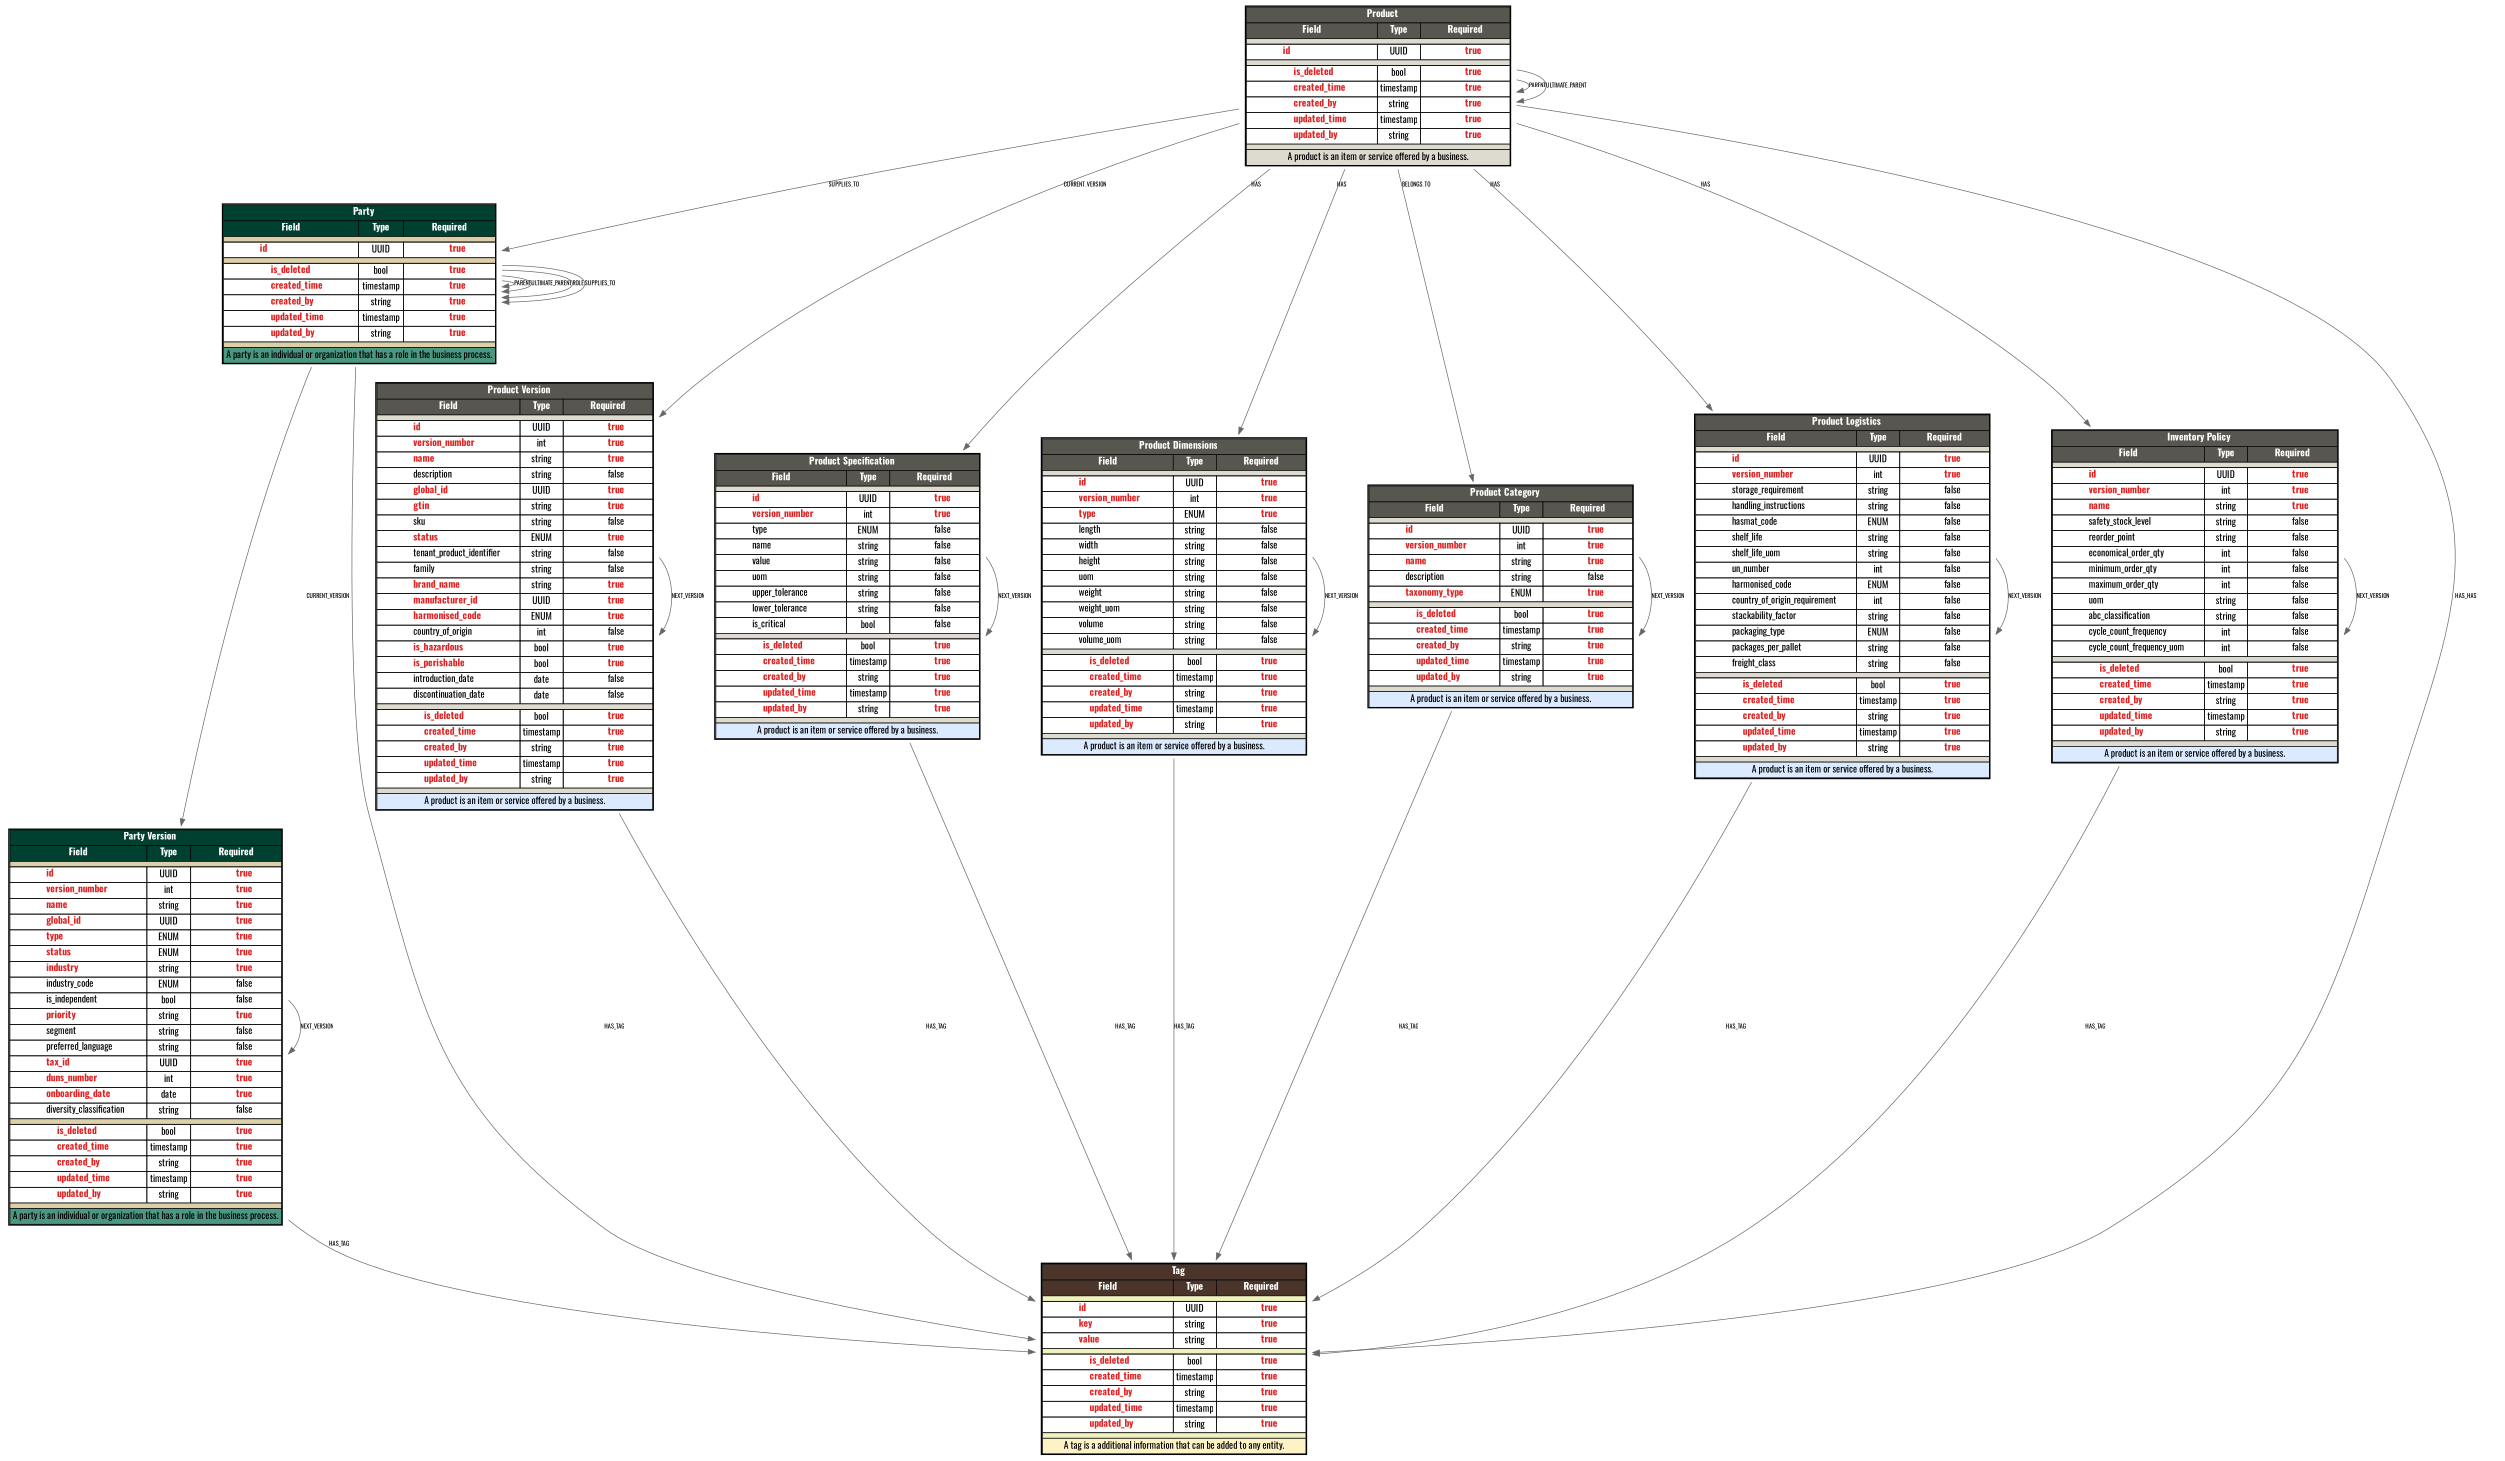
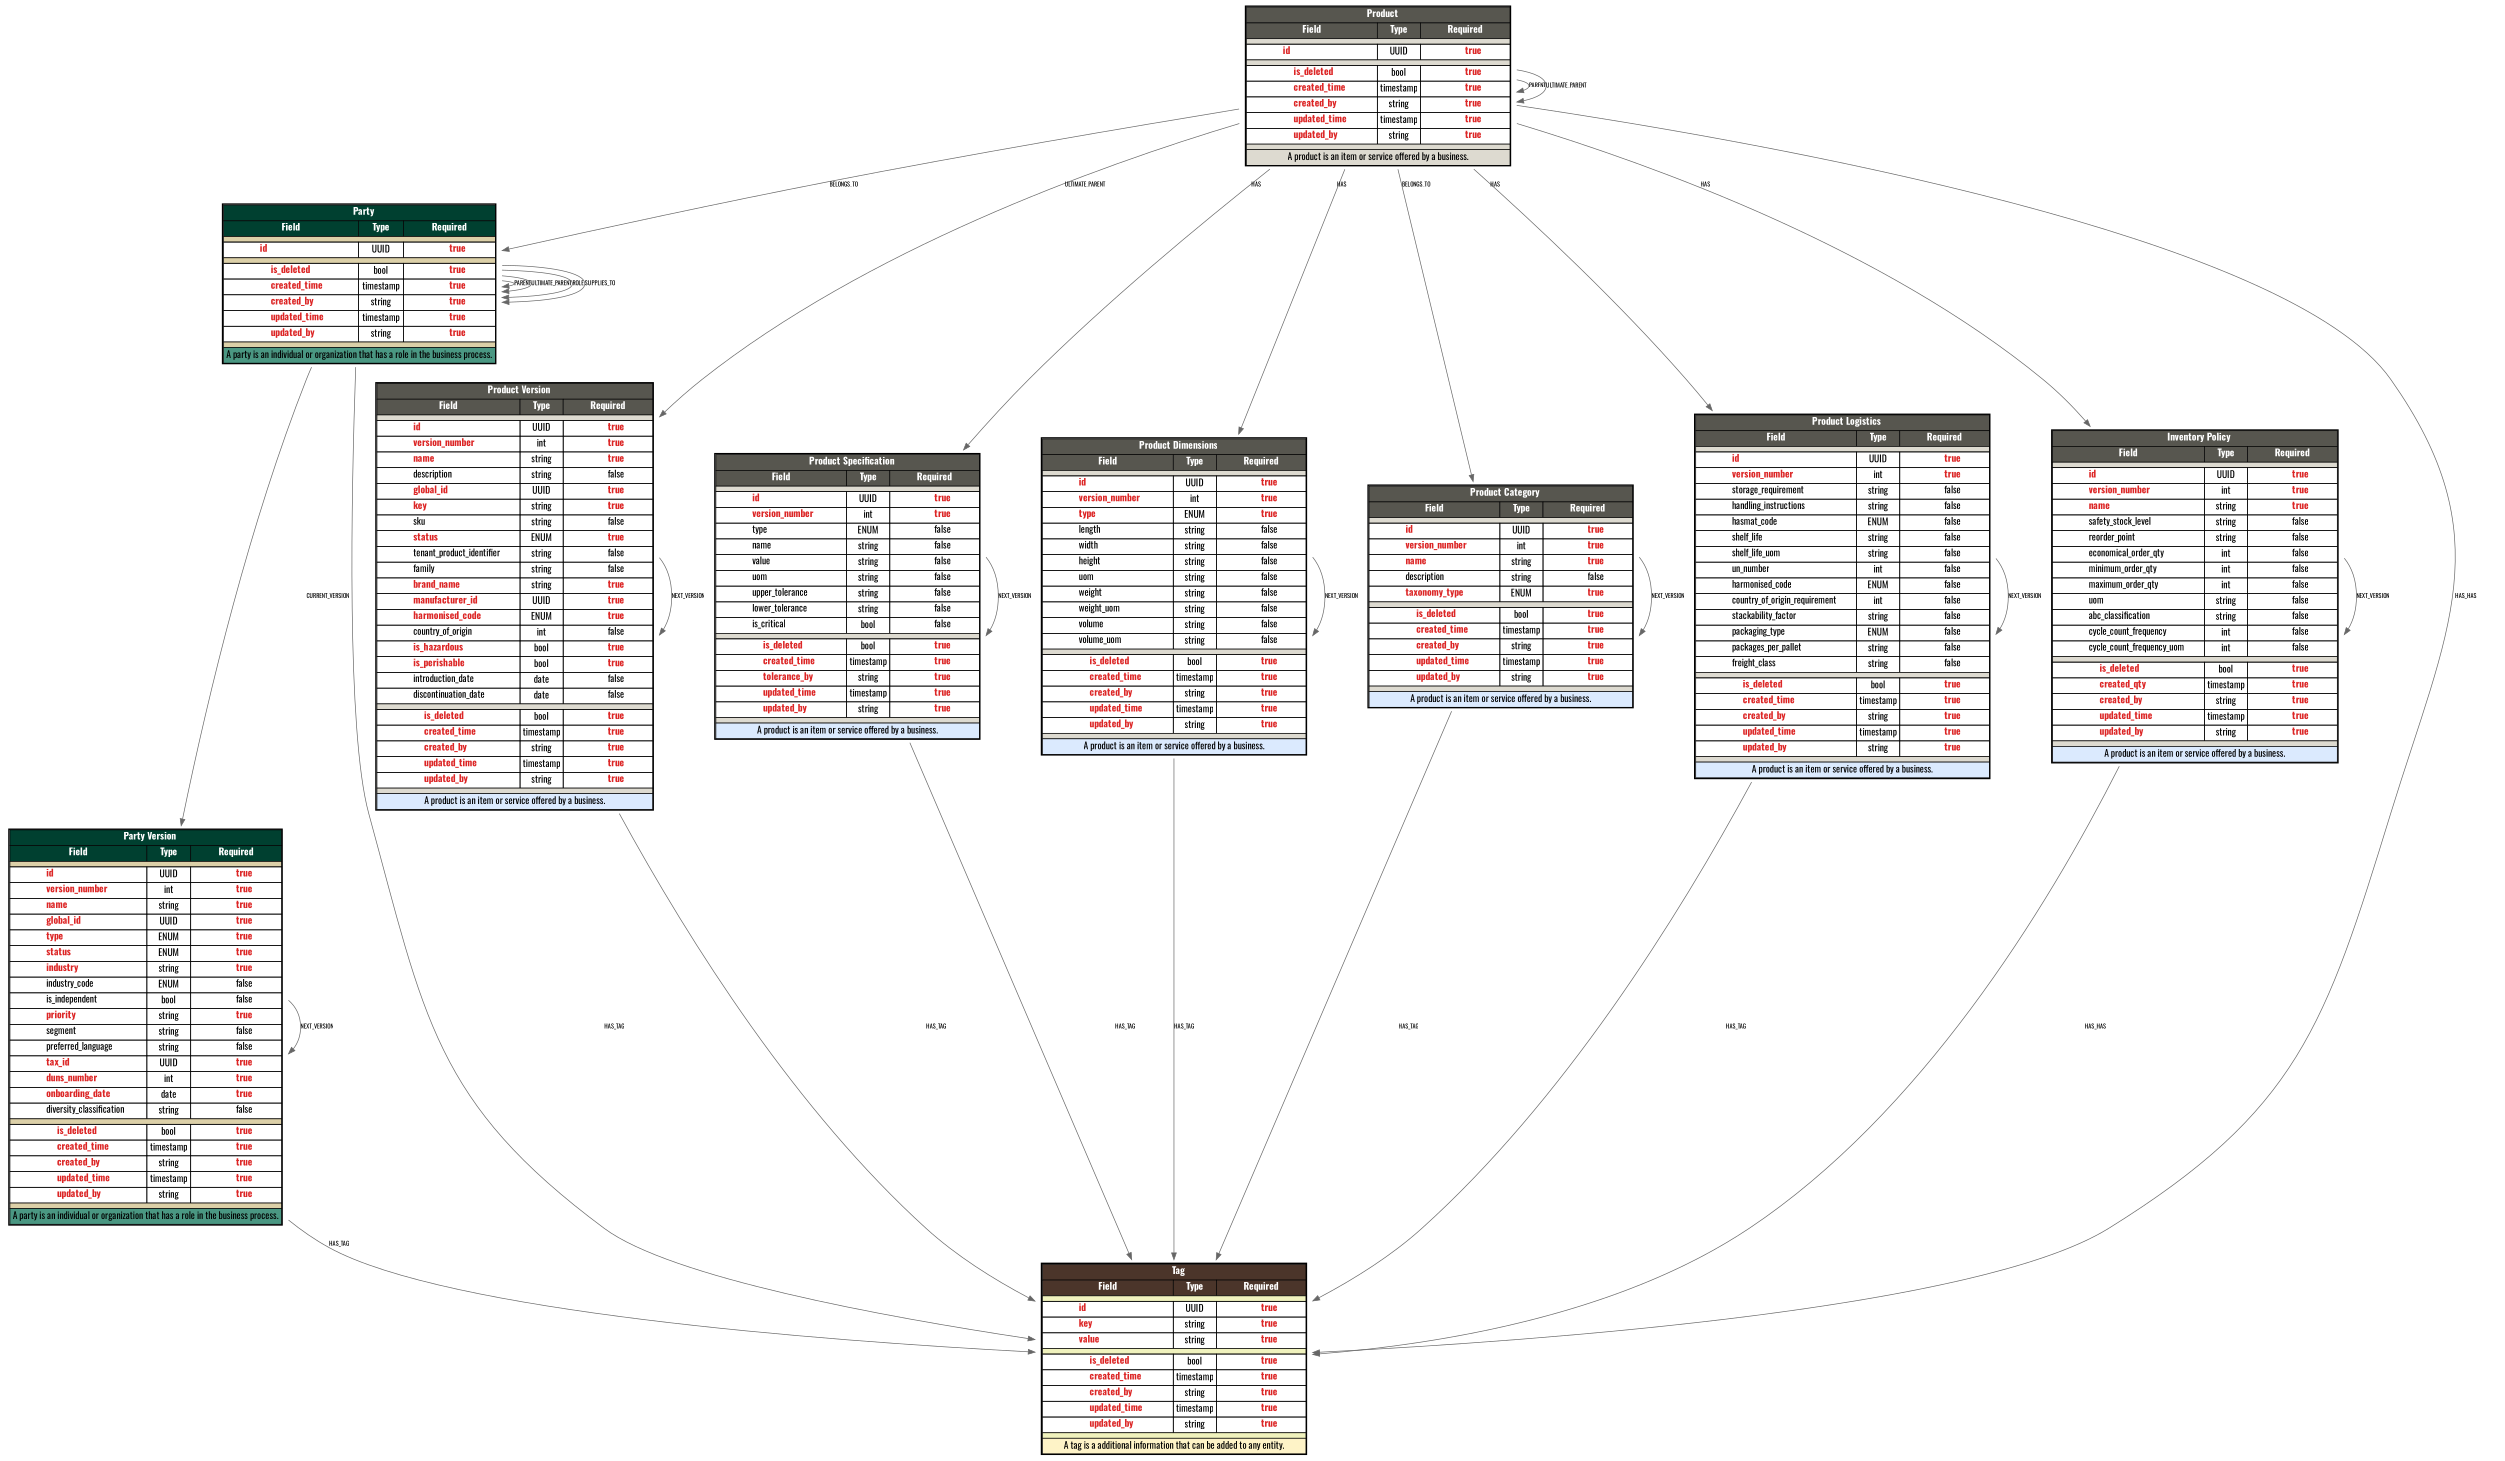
(844, 185) -> (844, 185)
(1085, 185) -> (1085, 185)
(421, 506) -> (420, 506)
(784, 677) -> (788, 677)
(2126, 685) -> (2123, 685)
(2096, 1027) -> (2096, 1027)
